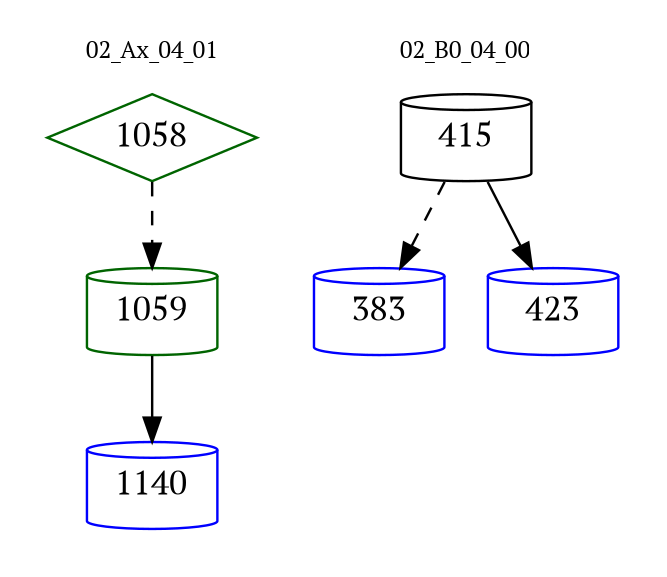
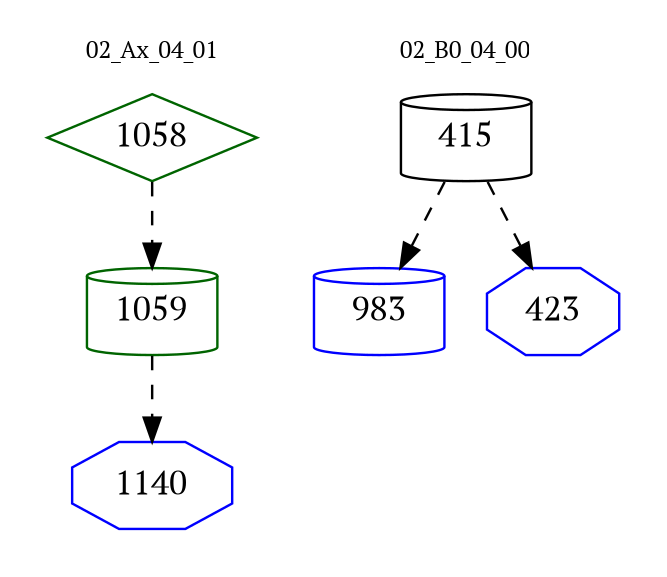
(504, 214) -> (504, 214)
(379, 312) -> (379, 312)
(553, 312) -> (553, 312)
(152, 387) -> (152, 387)
(152, 485) -> (152, 485)
